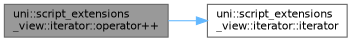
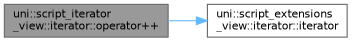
(86, 21) -> (86, 21)
